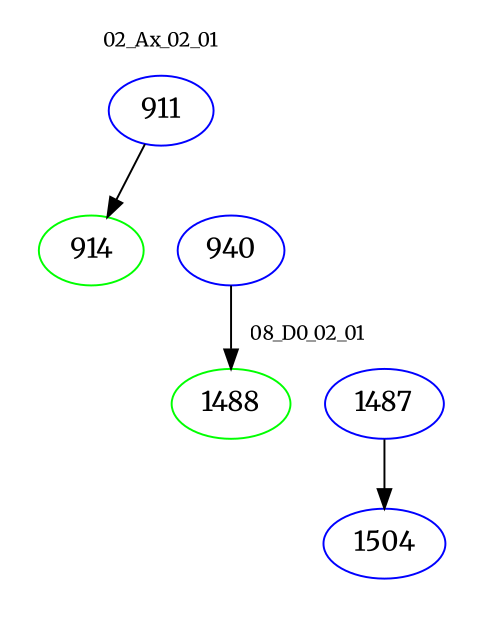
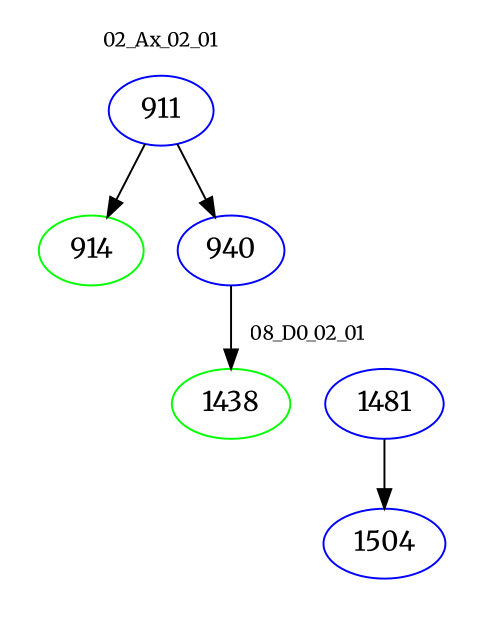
none -> (192, 172)
(231, 404) -> (231, 404)
(384, 404) -> (384, 404)
